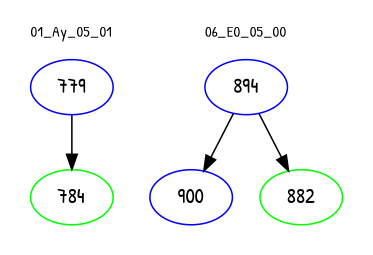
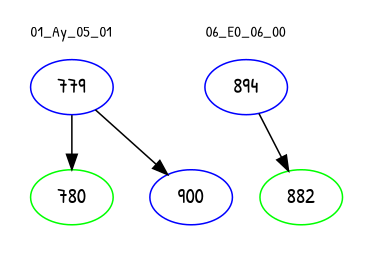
(246, 33) -> (246, 33)
(222, 135) -> (115, 128)
(72, 197) -> (72, 197)
